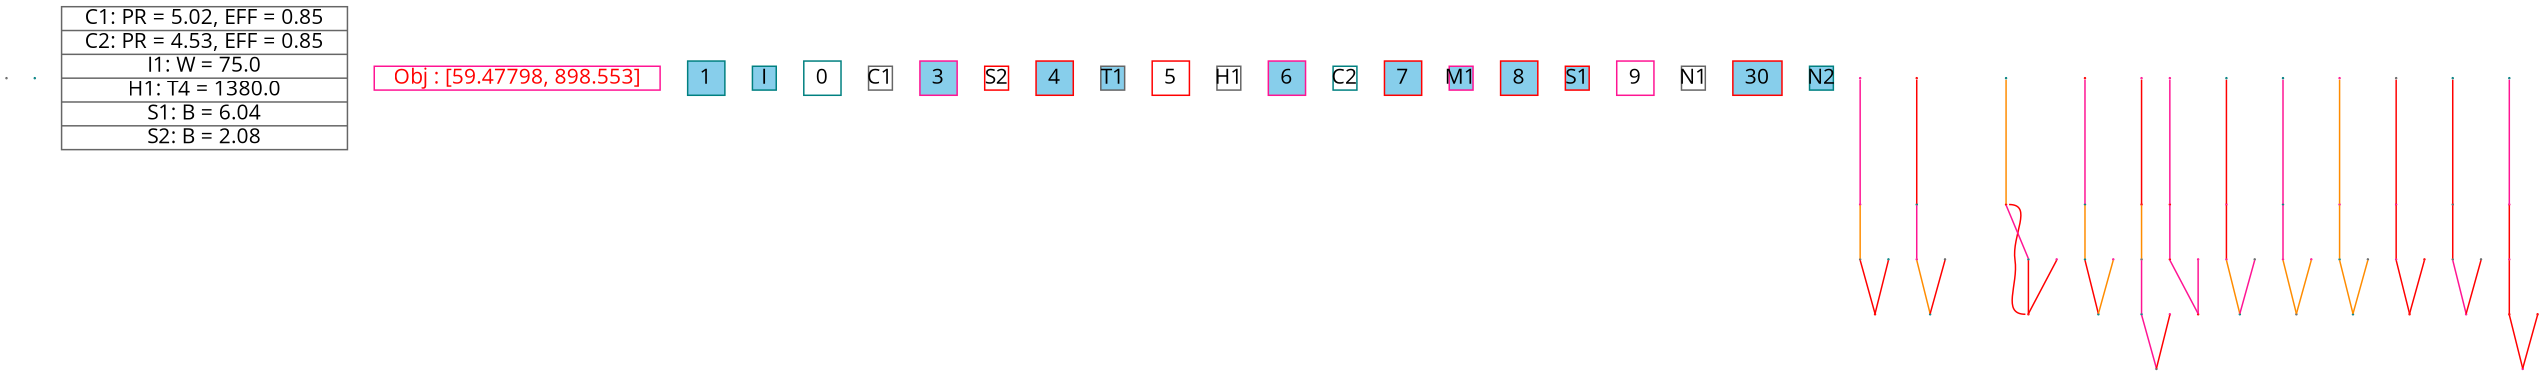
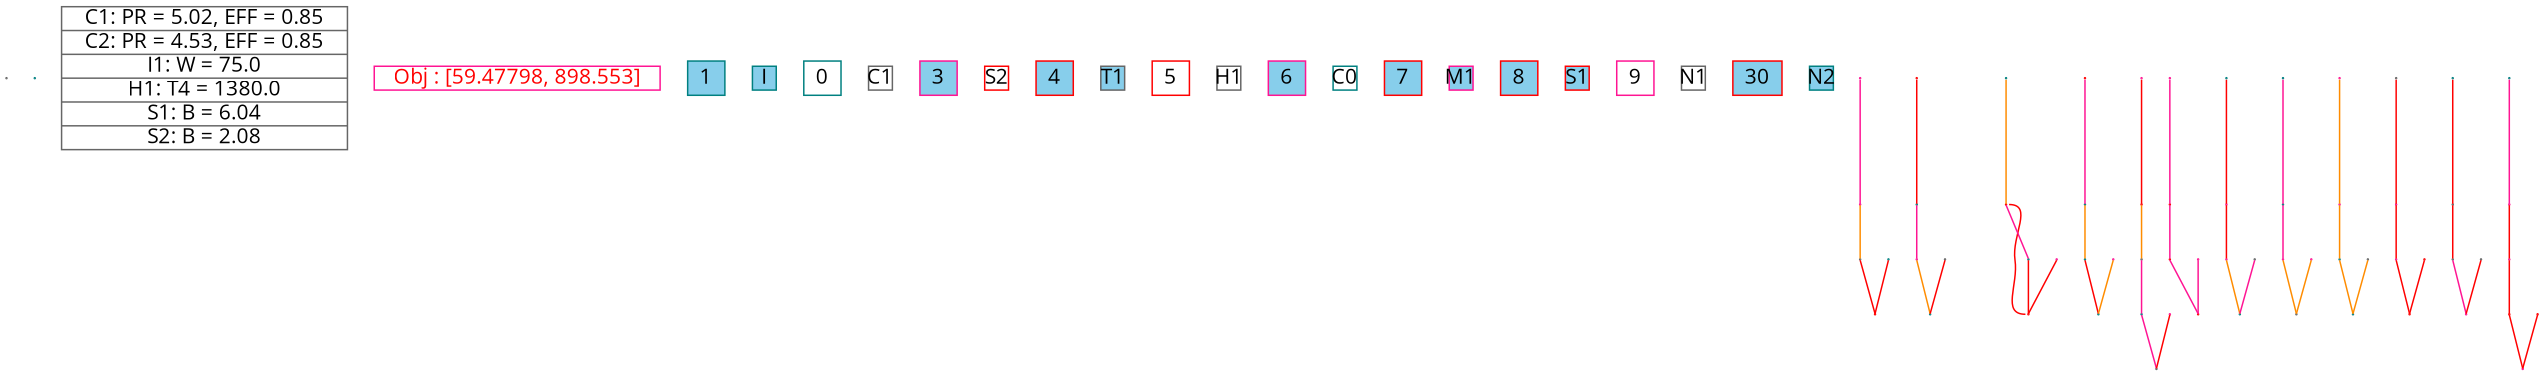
(1345, 78) -> (1345, 78)
